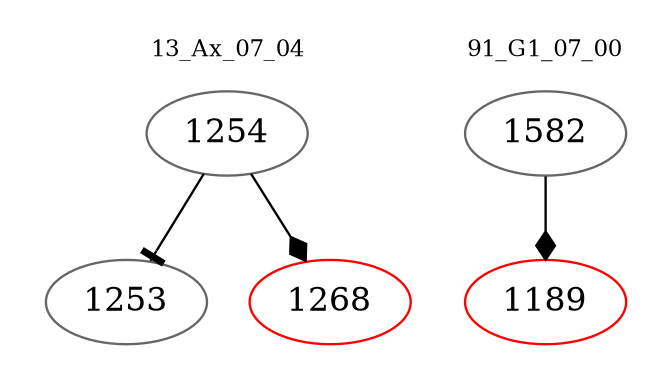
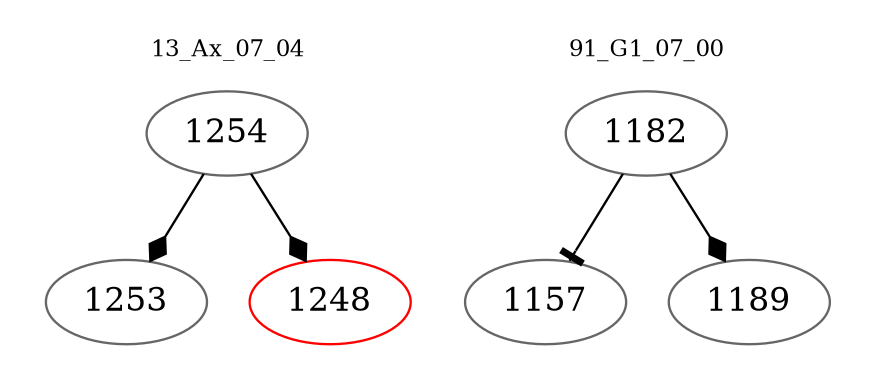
(546, 133) -> (646, 133)
(180, 212) -> (185, 205)
(330, 302) -> (330, 302)
none -> (546, 302)
(546, 302) -> (749, 302)
